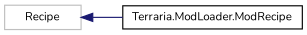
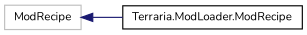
(43, 17) -> (43, 17)
